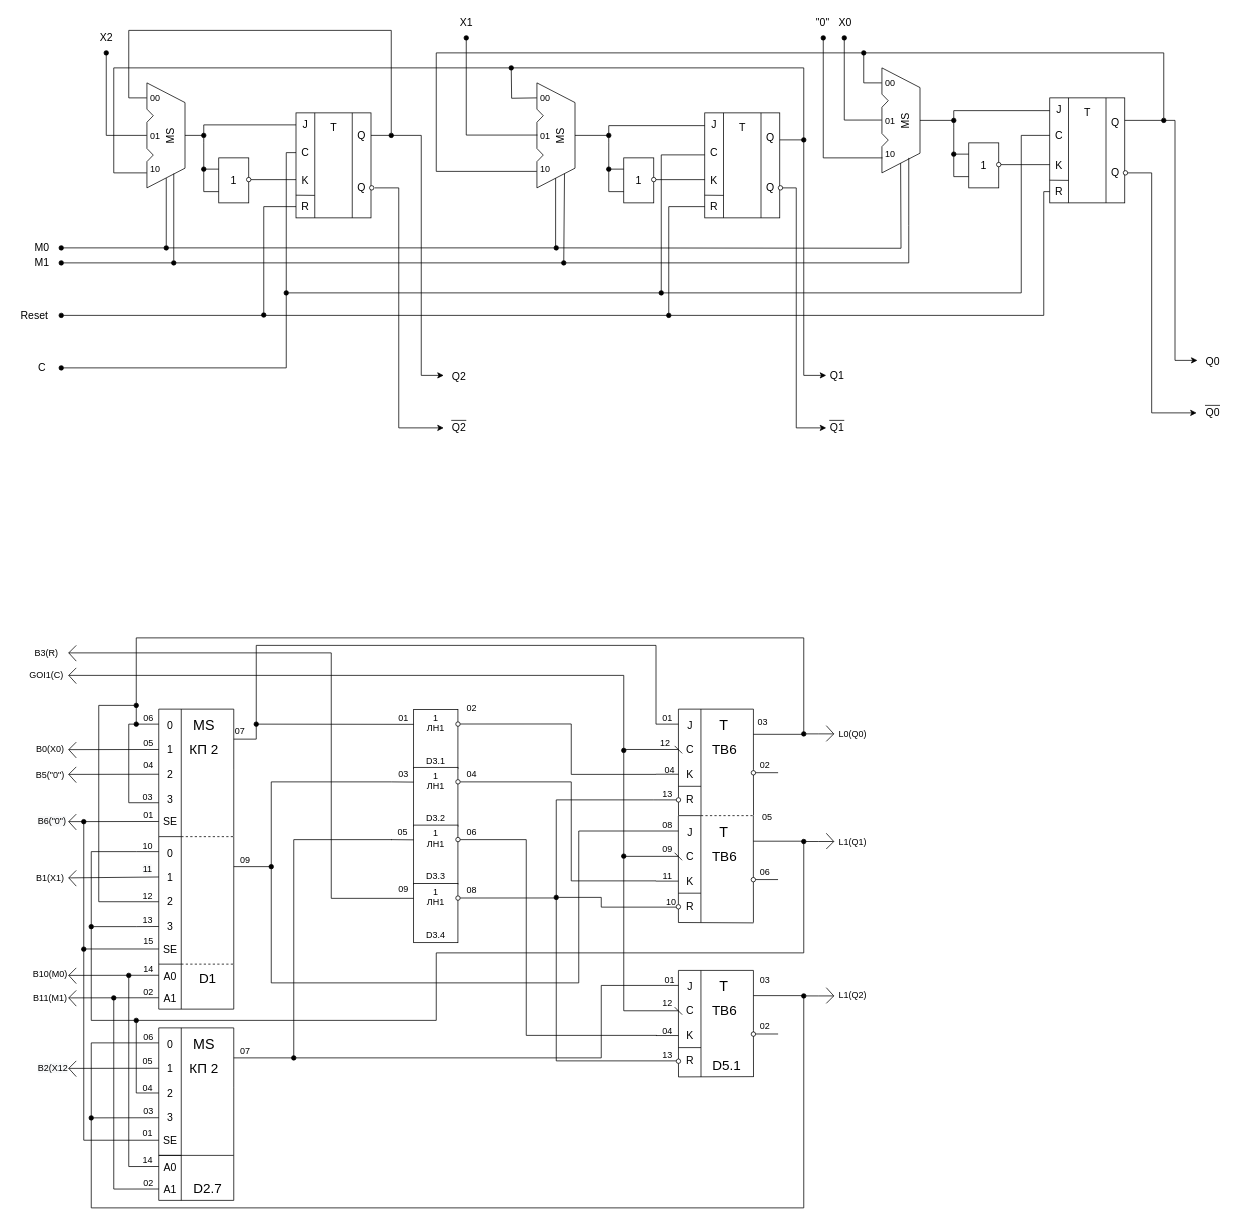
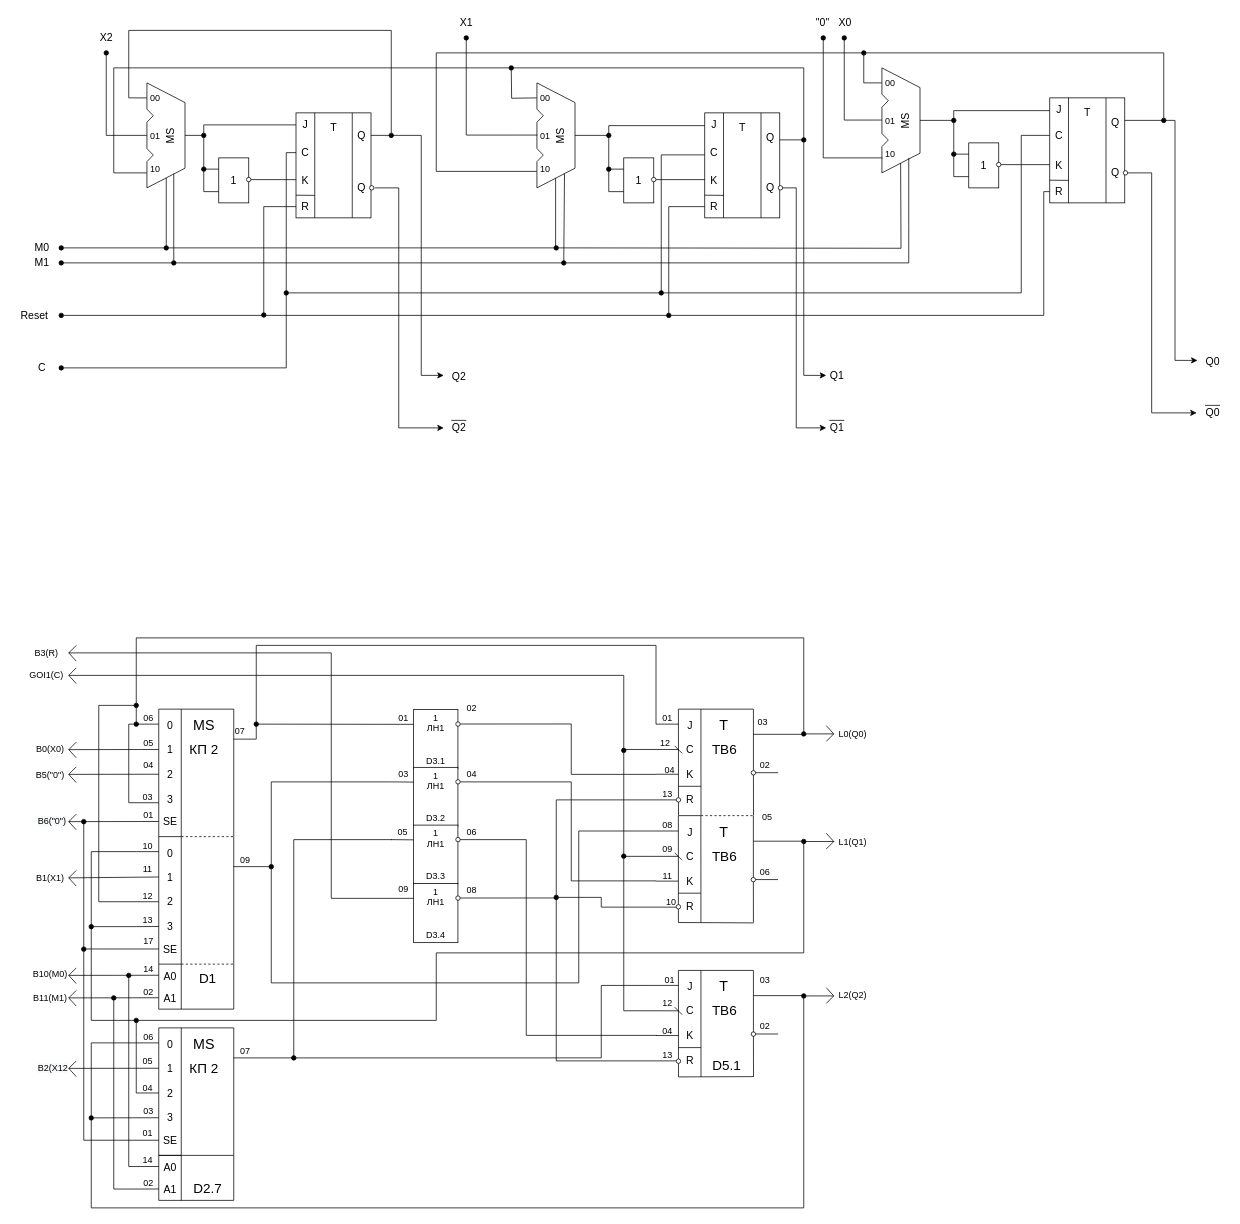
(149, 939) -> (149, 939)
(853, 996) -> (853, 996)
